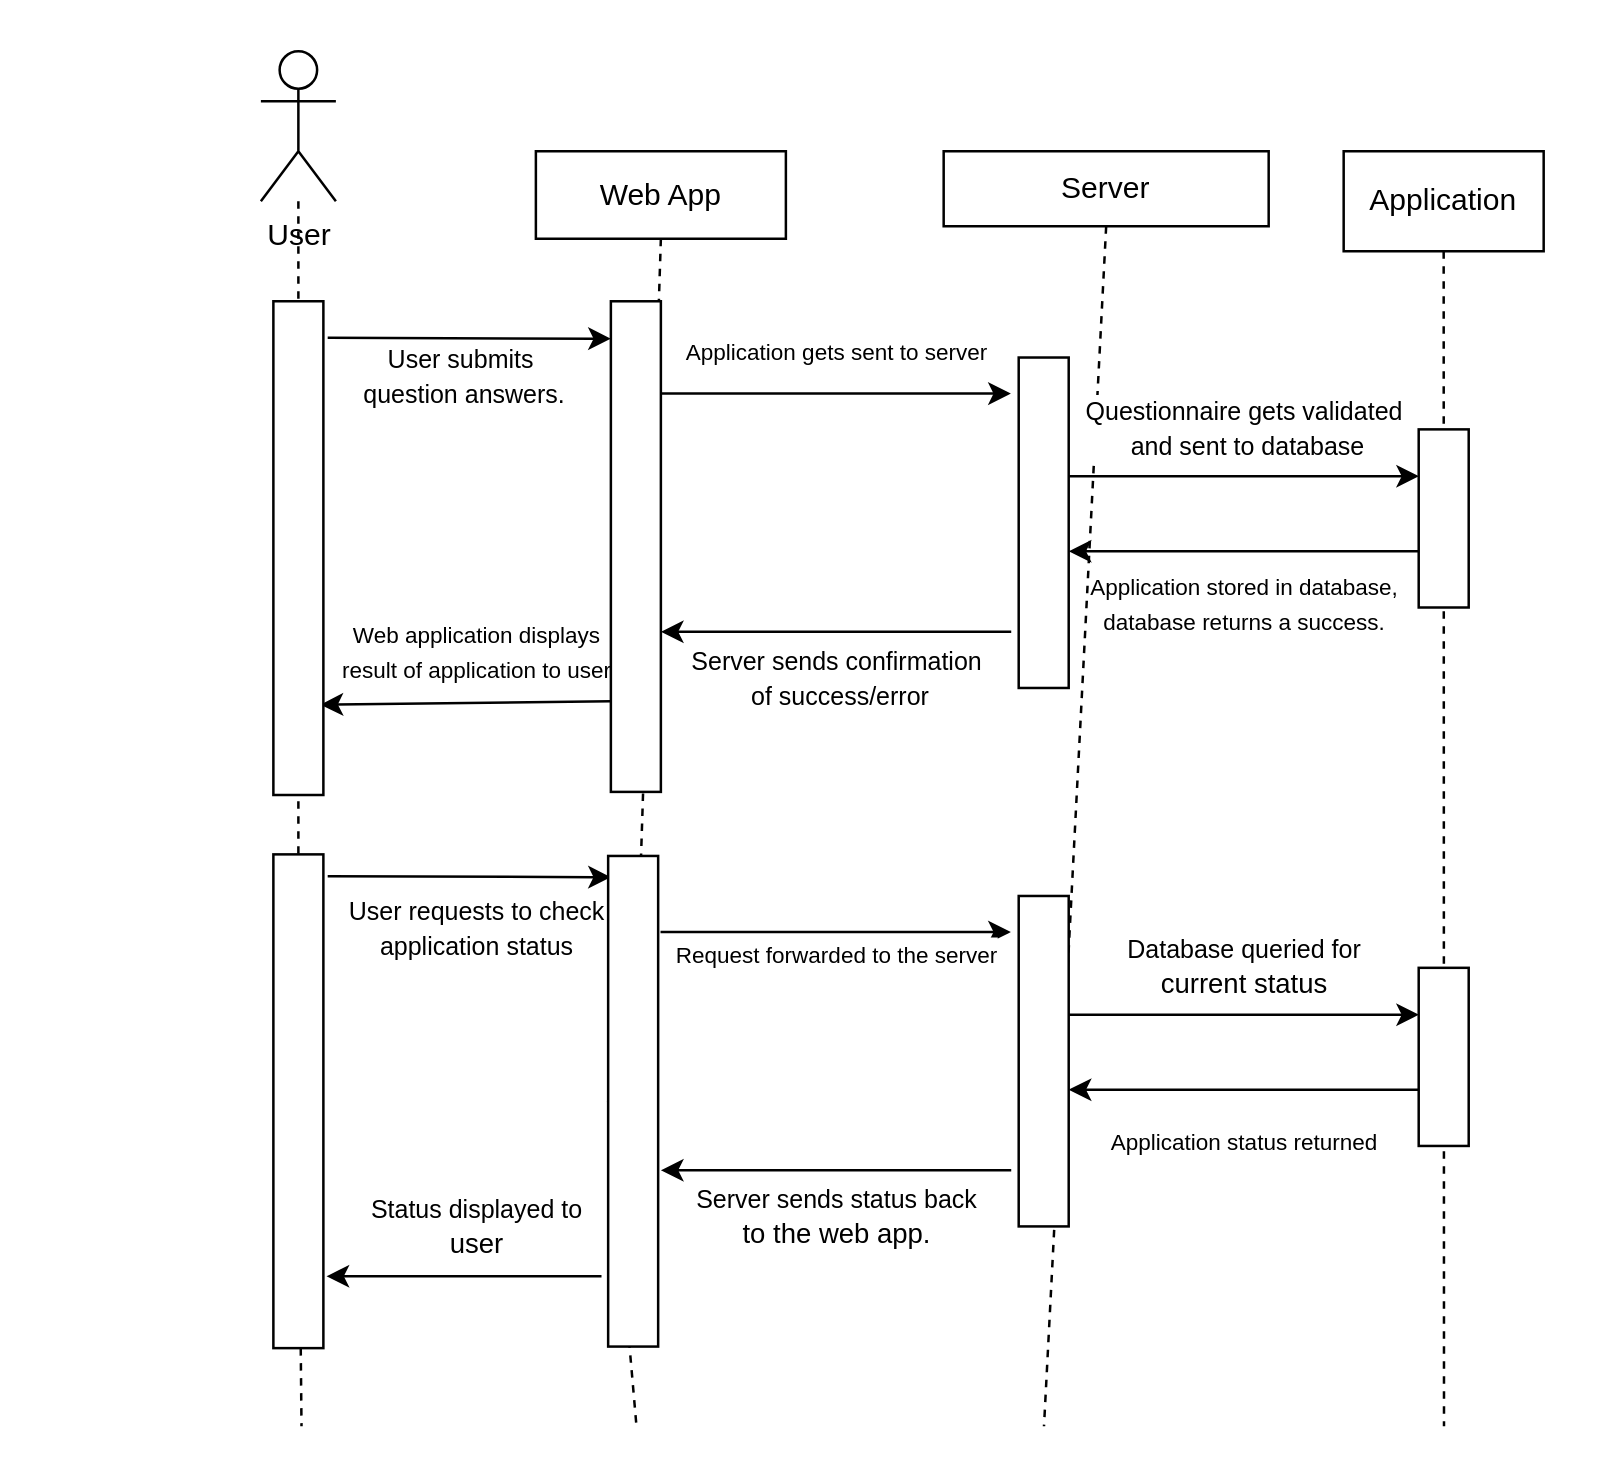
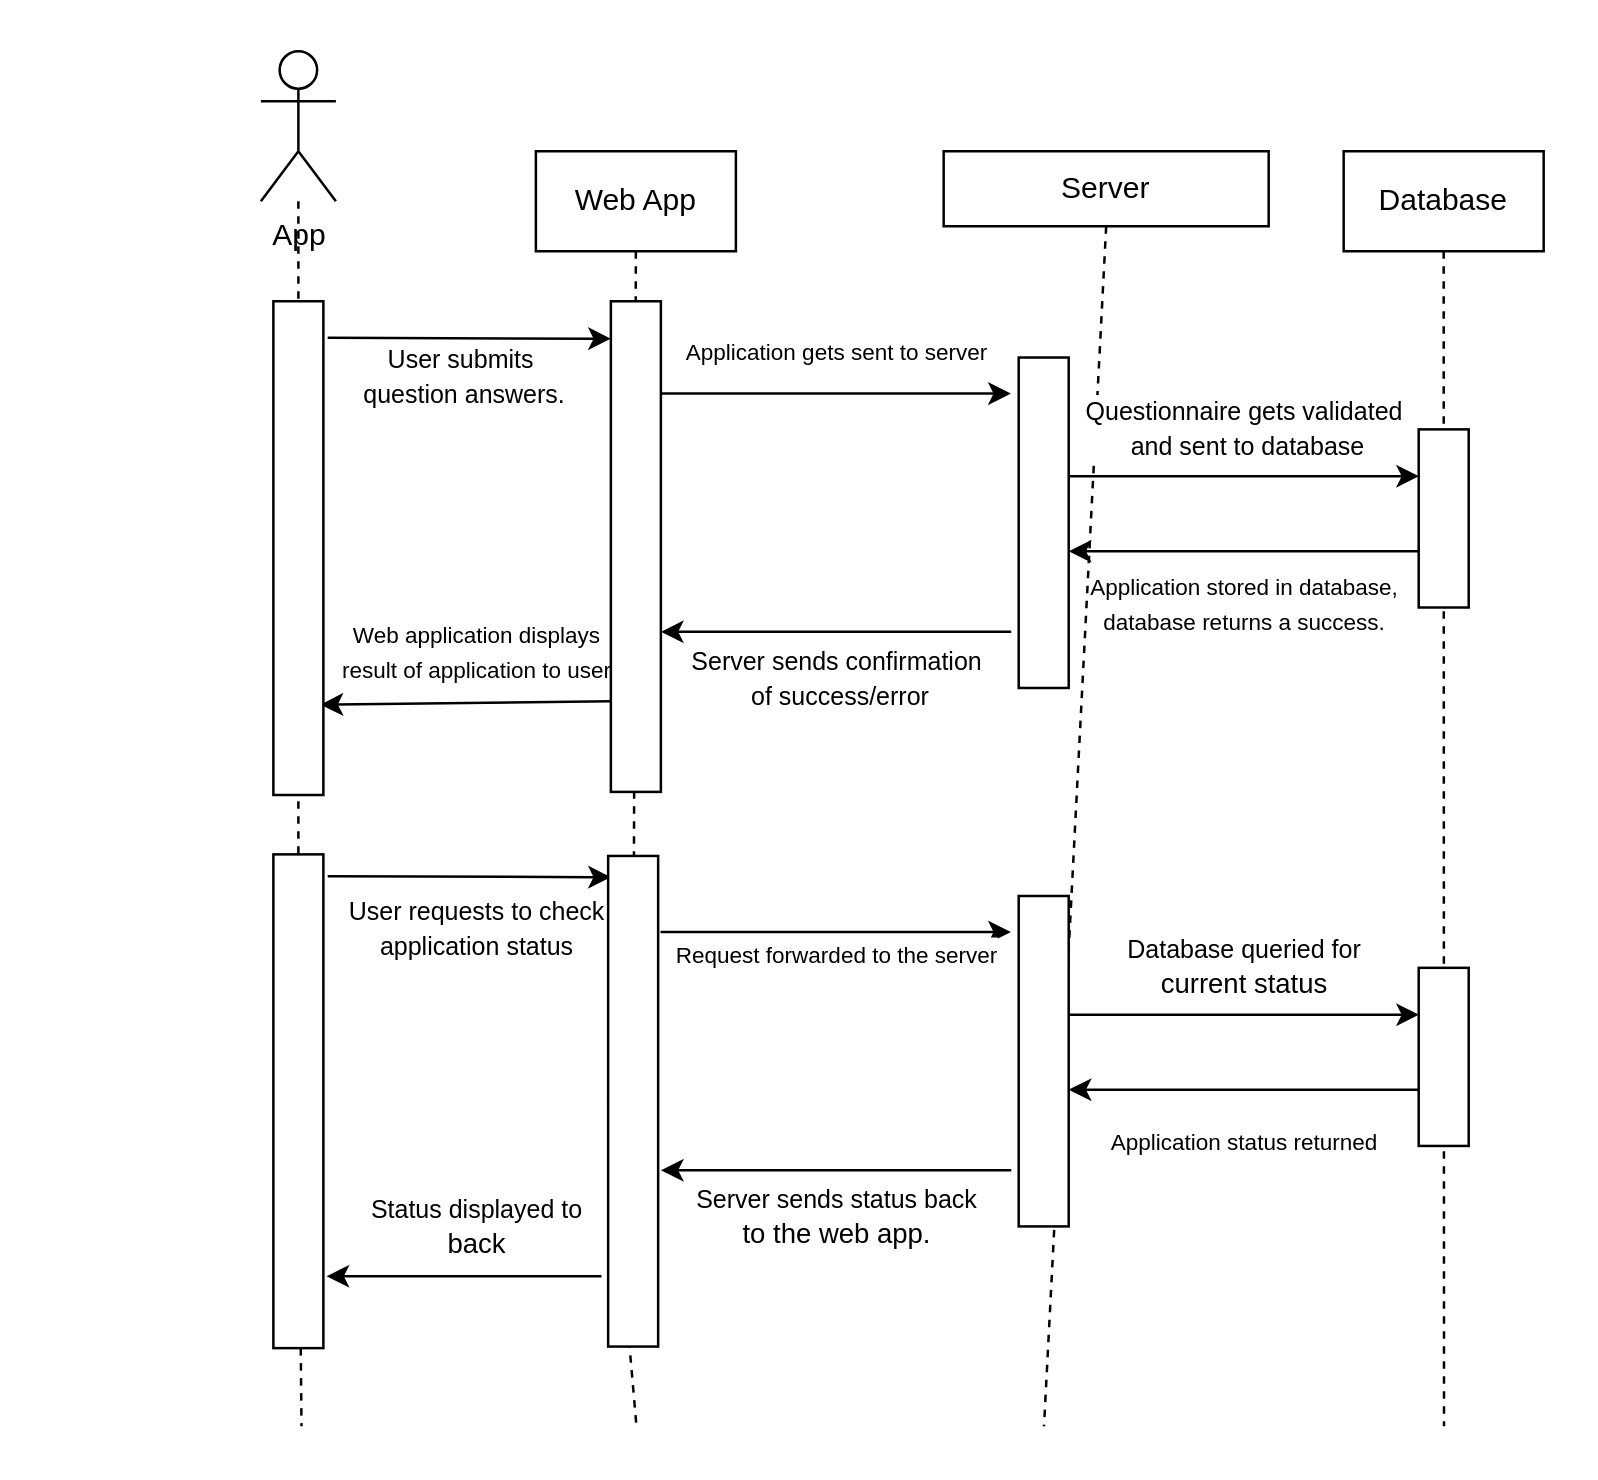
(661, 195) -> (636, 201)
(1444, 201) -> (1444, 201)
(300, 237) -> (300, 237)
(478, 1226) -> (478, 1226)
